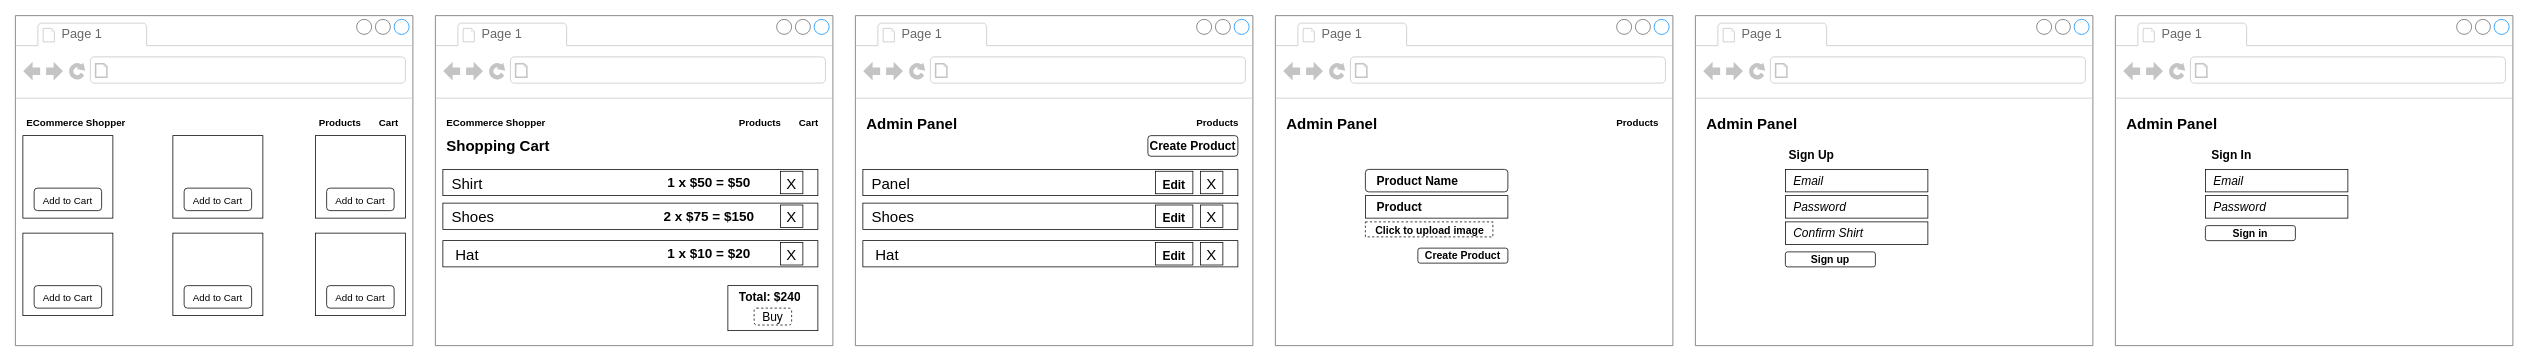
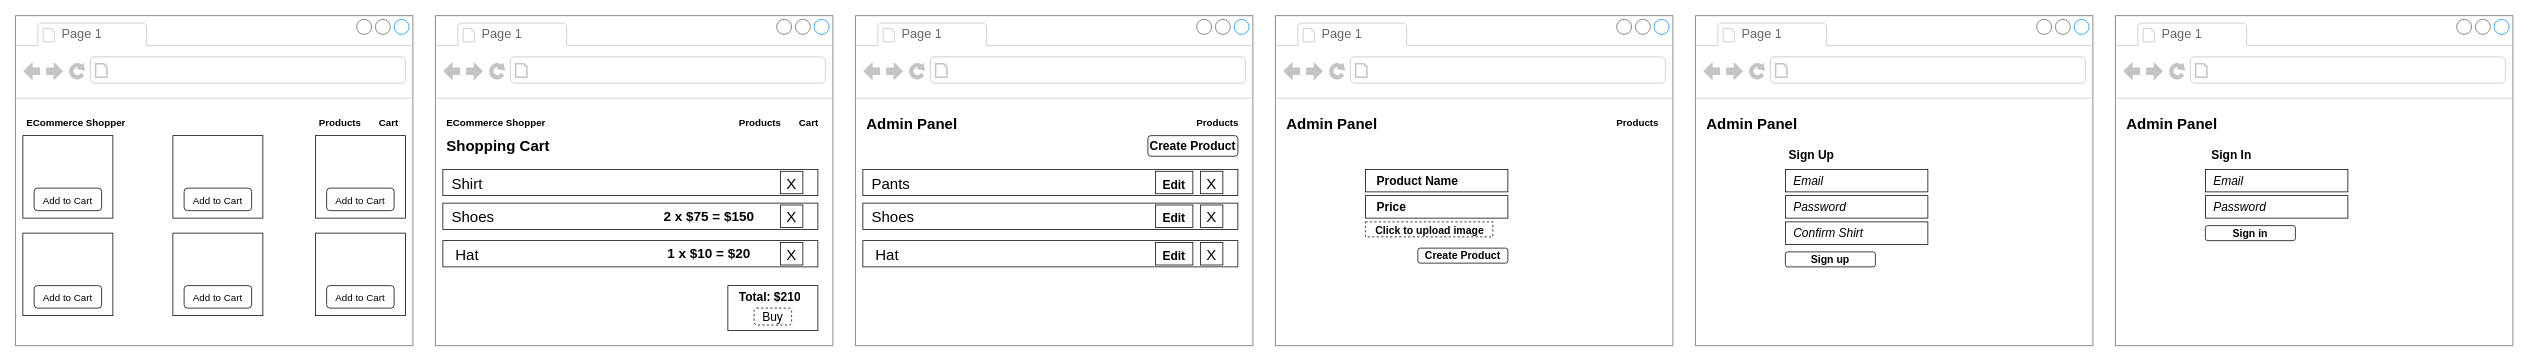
(1437, 180) -> (1437, 180)
(709, 182) -> none
(891, 183) -> (893, 183)
(1390, 207) -> (1382, 207)
(774, 274) -> (774, 274)
